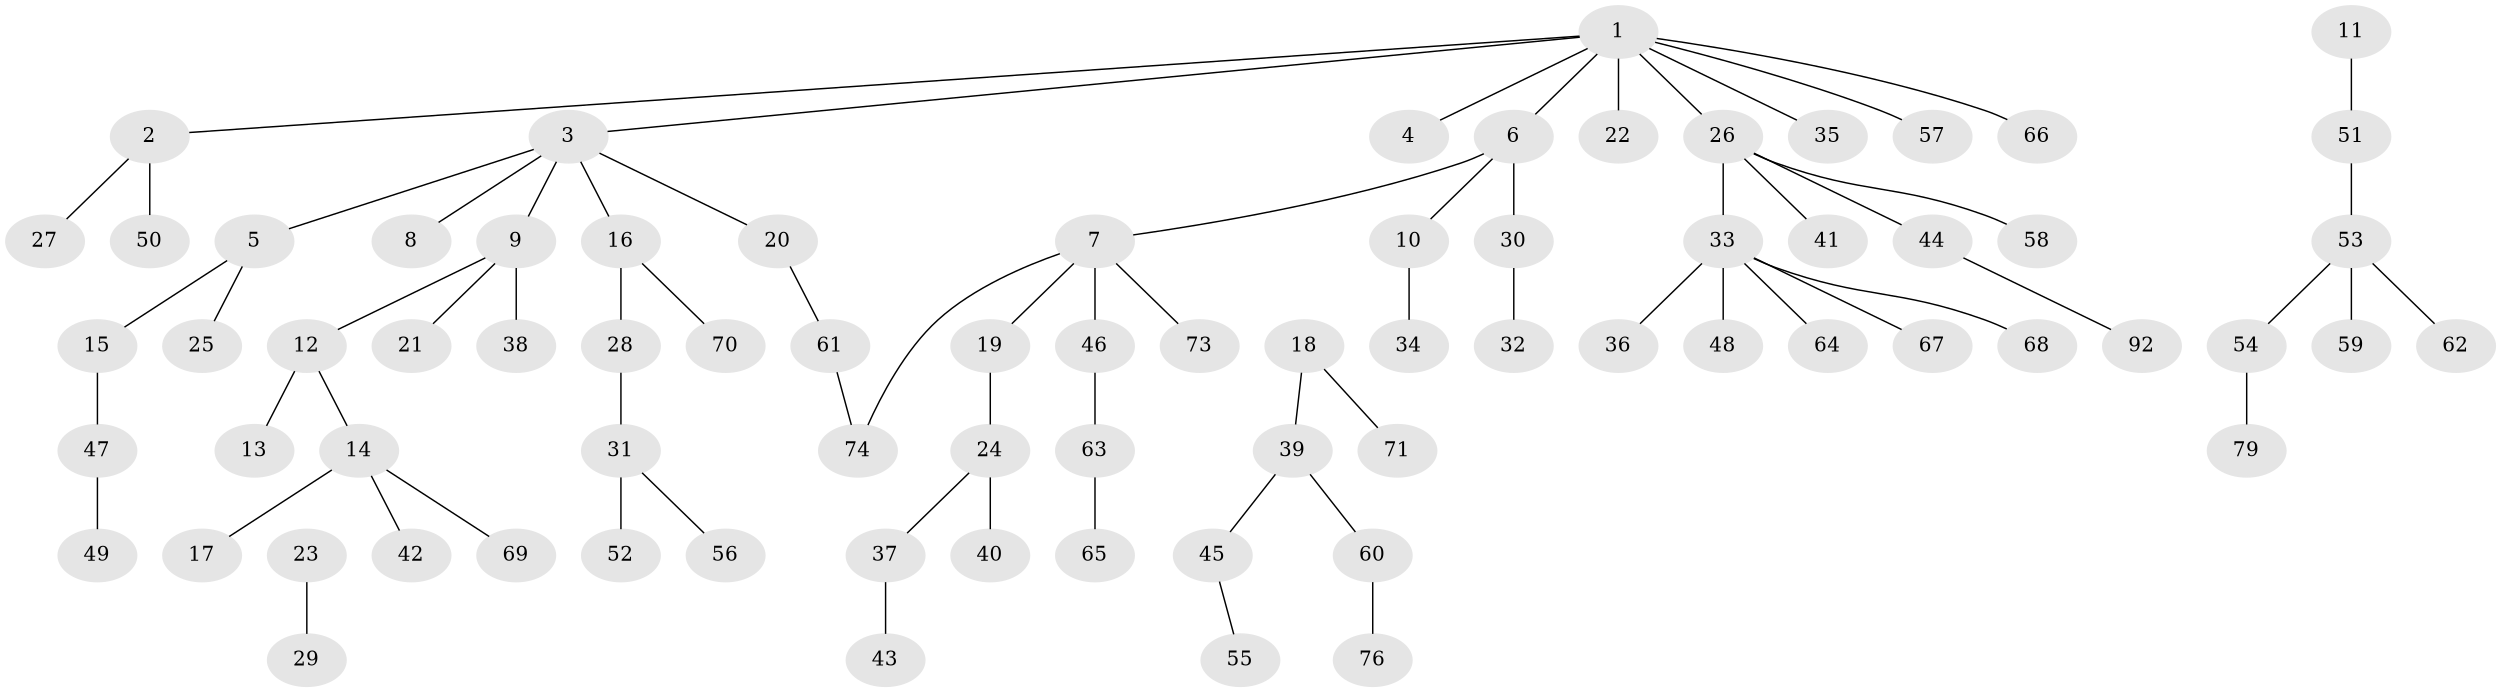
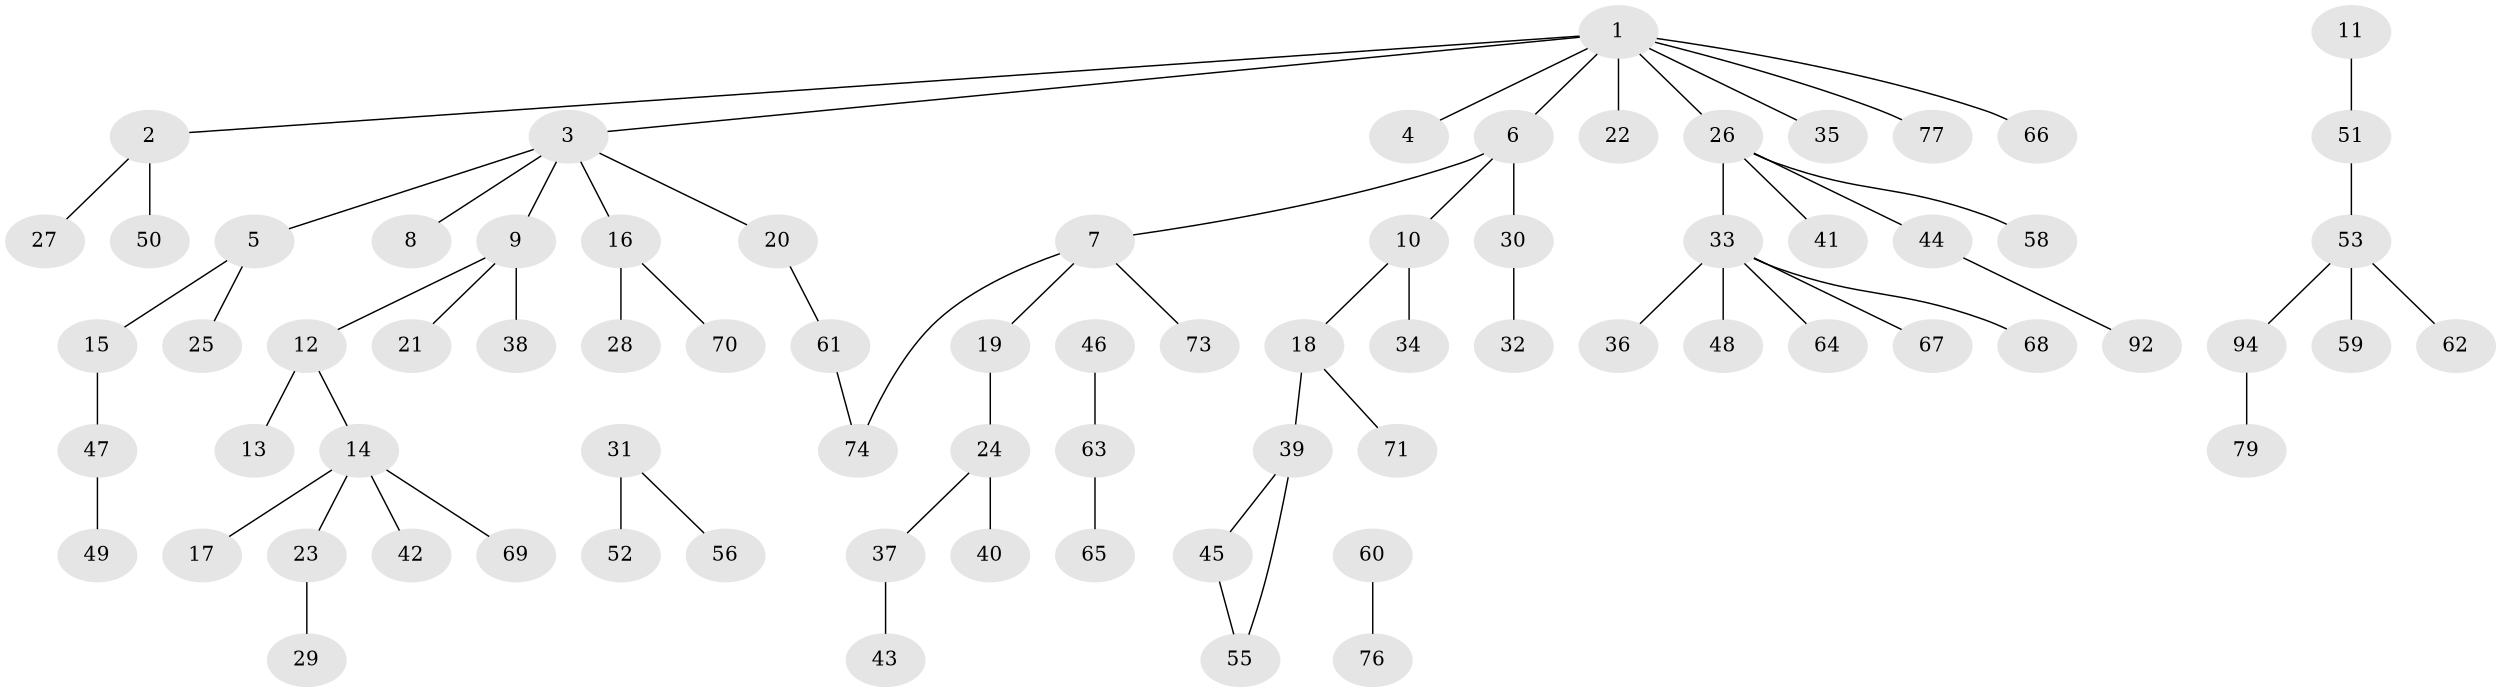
(1933, 137) -> (1933, 137)
(1095, 294) -> none
none -> (1357, 294)
(2247, 346) -> (2247, 346)
(621, 399) -> none
none -> (333, 503)
(1333, 503) -> (1271, 557)
